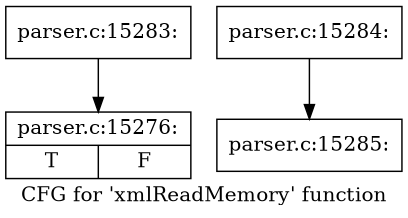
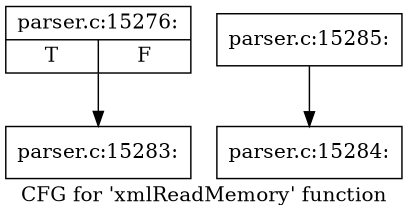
(98, 78) -> (98, 92)
(309, 82) -> (309, 89)
